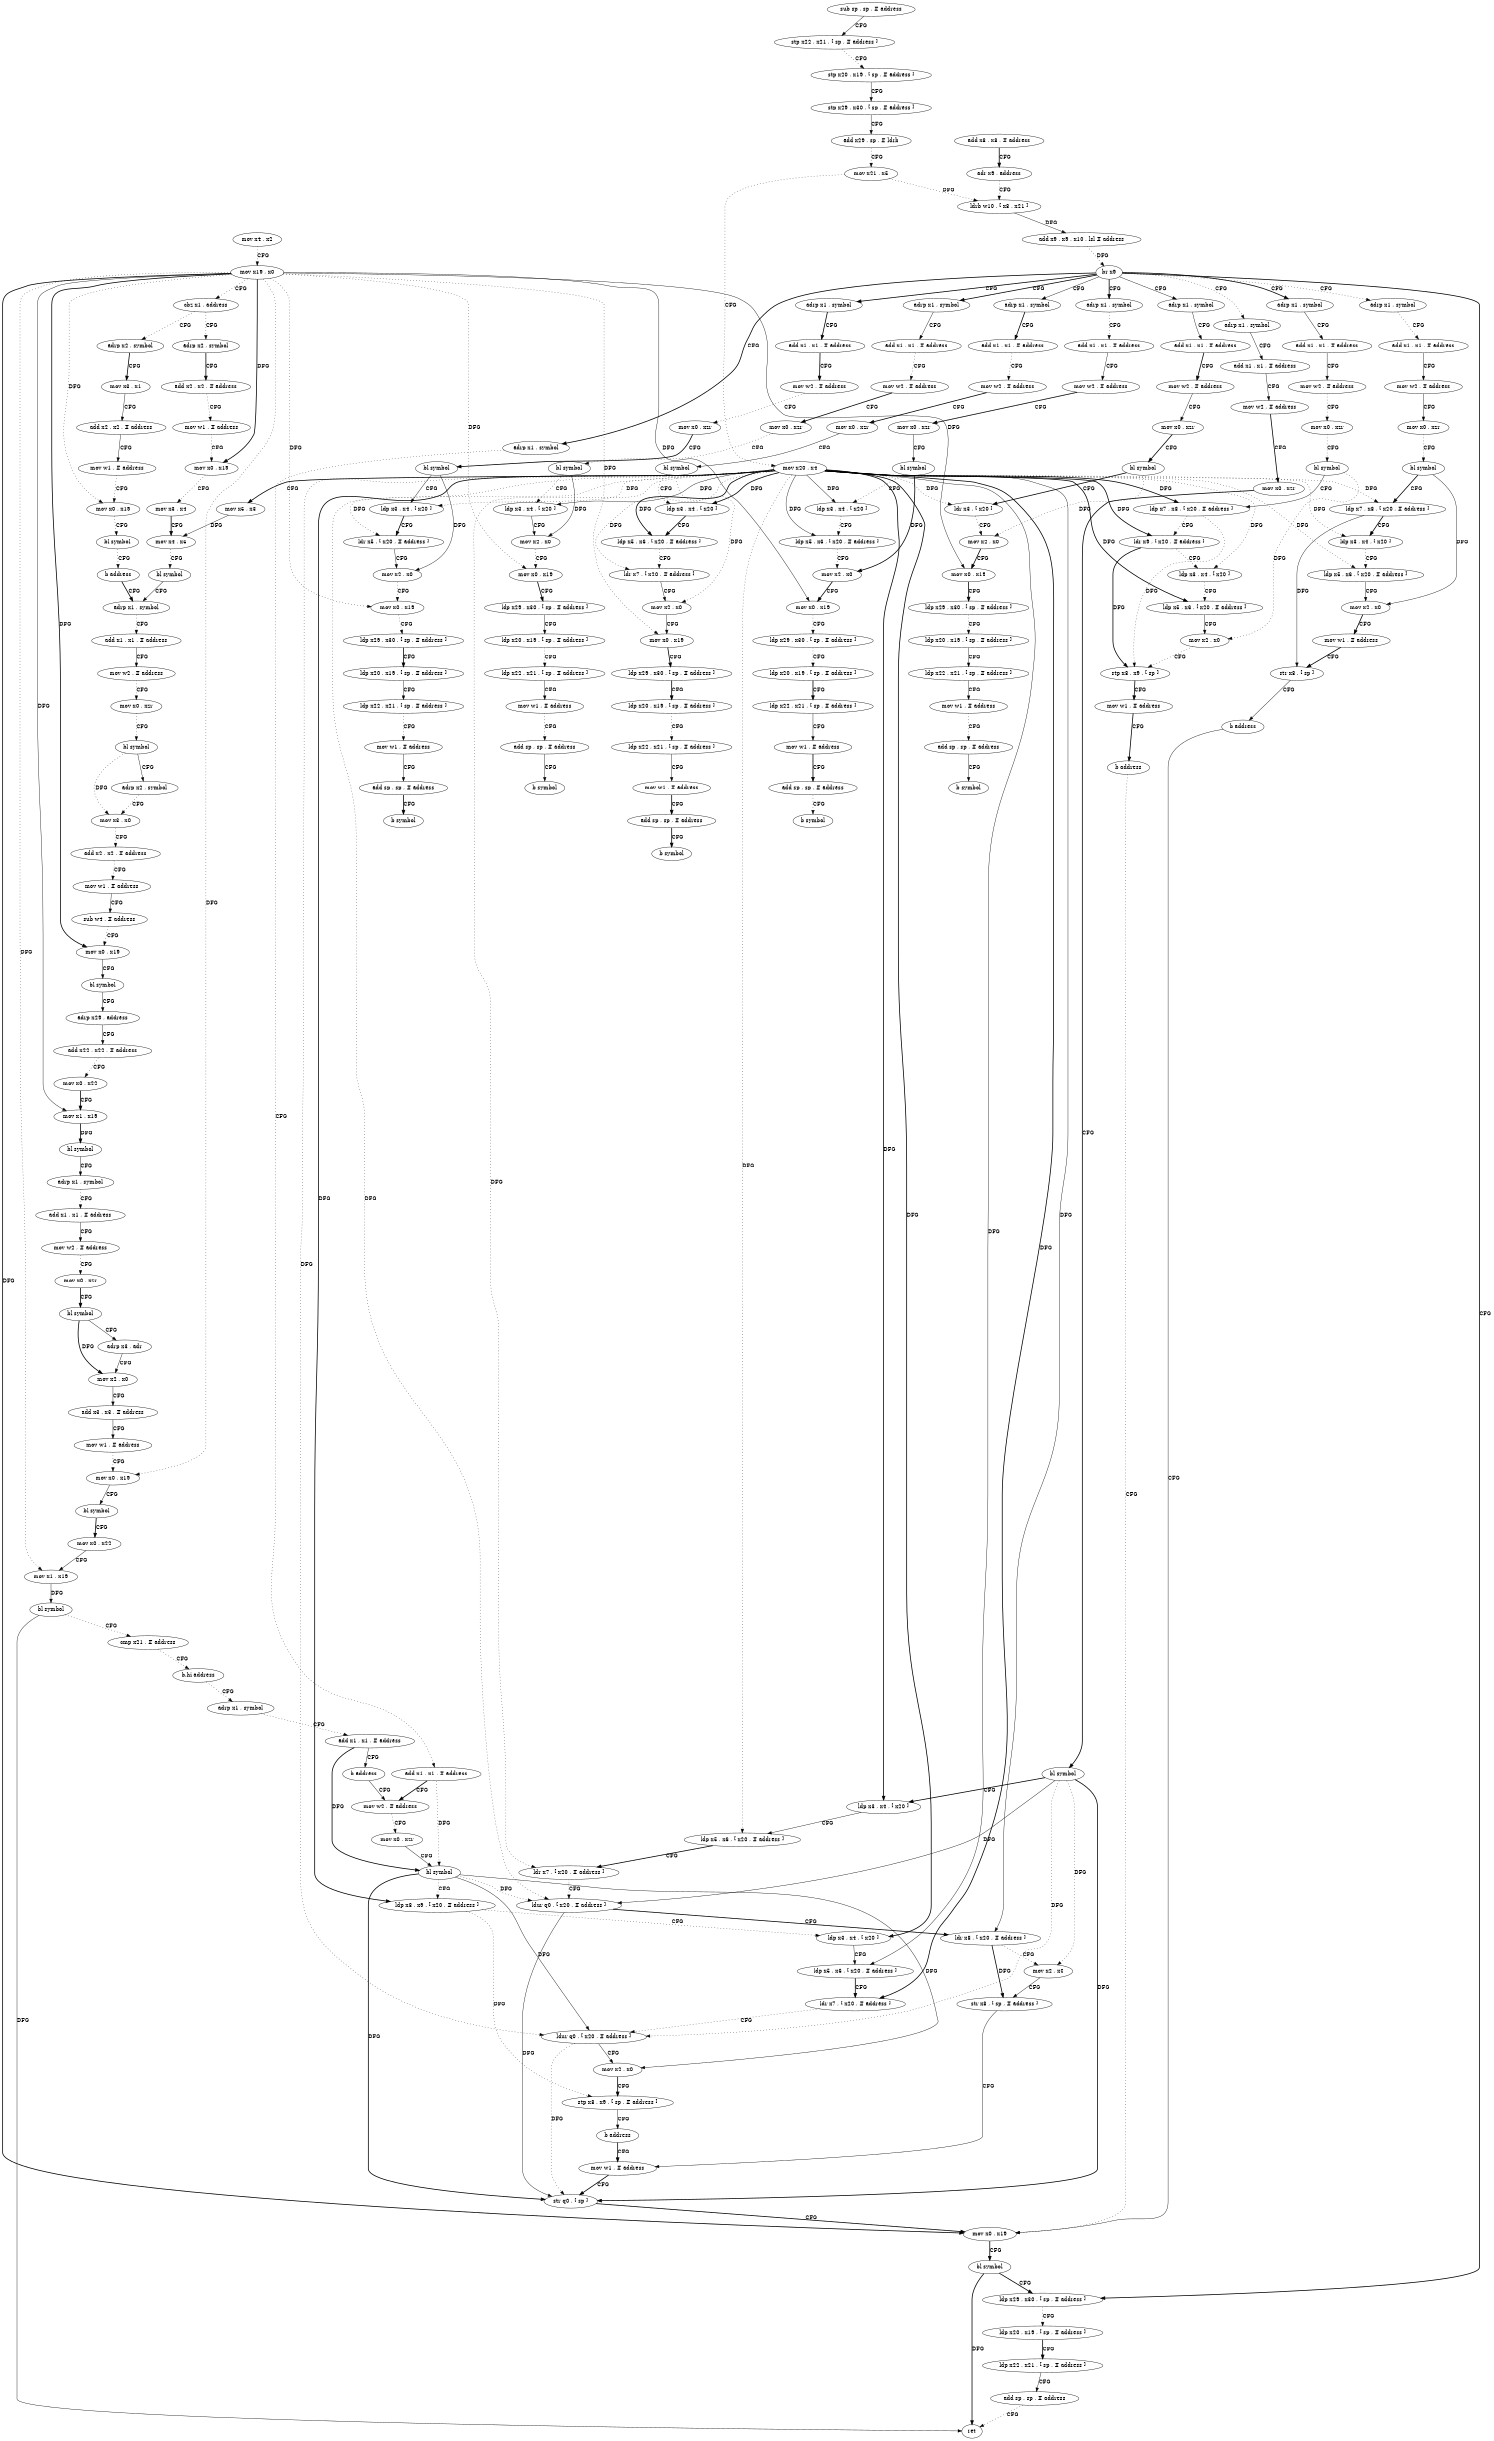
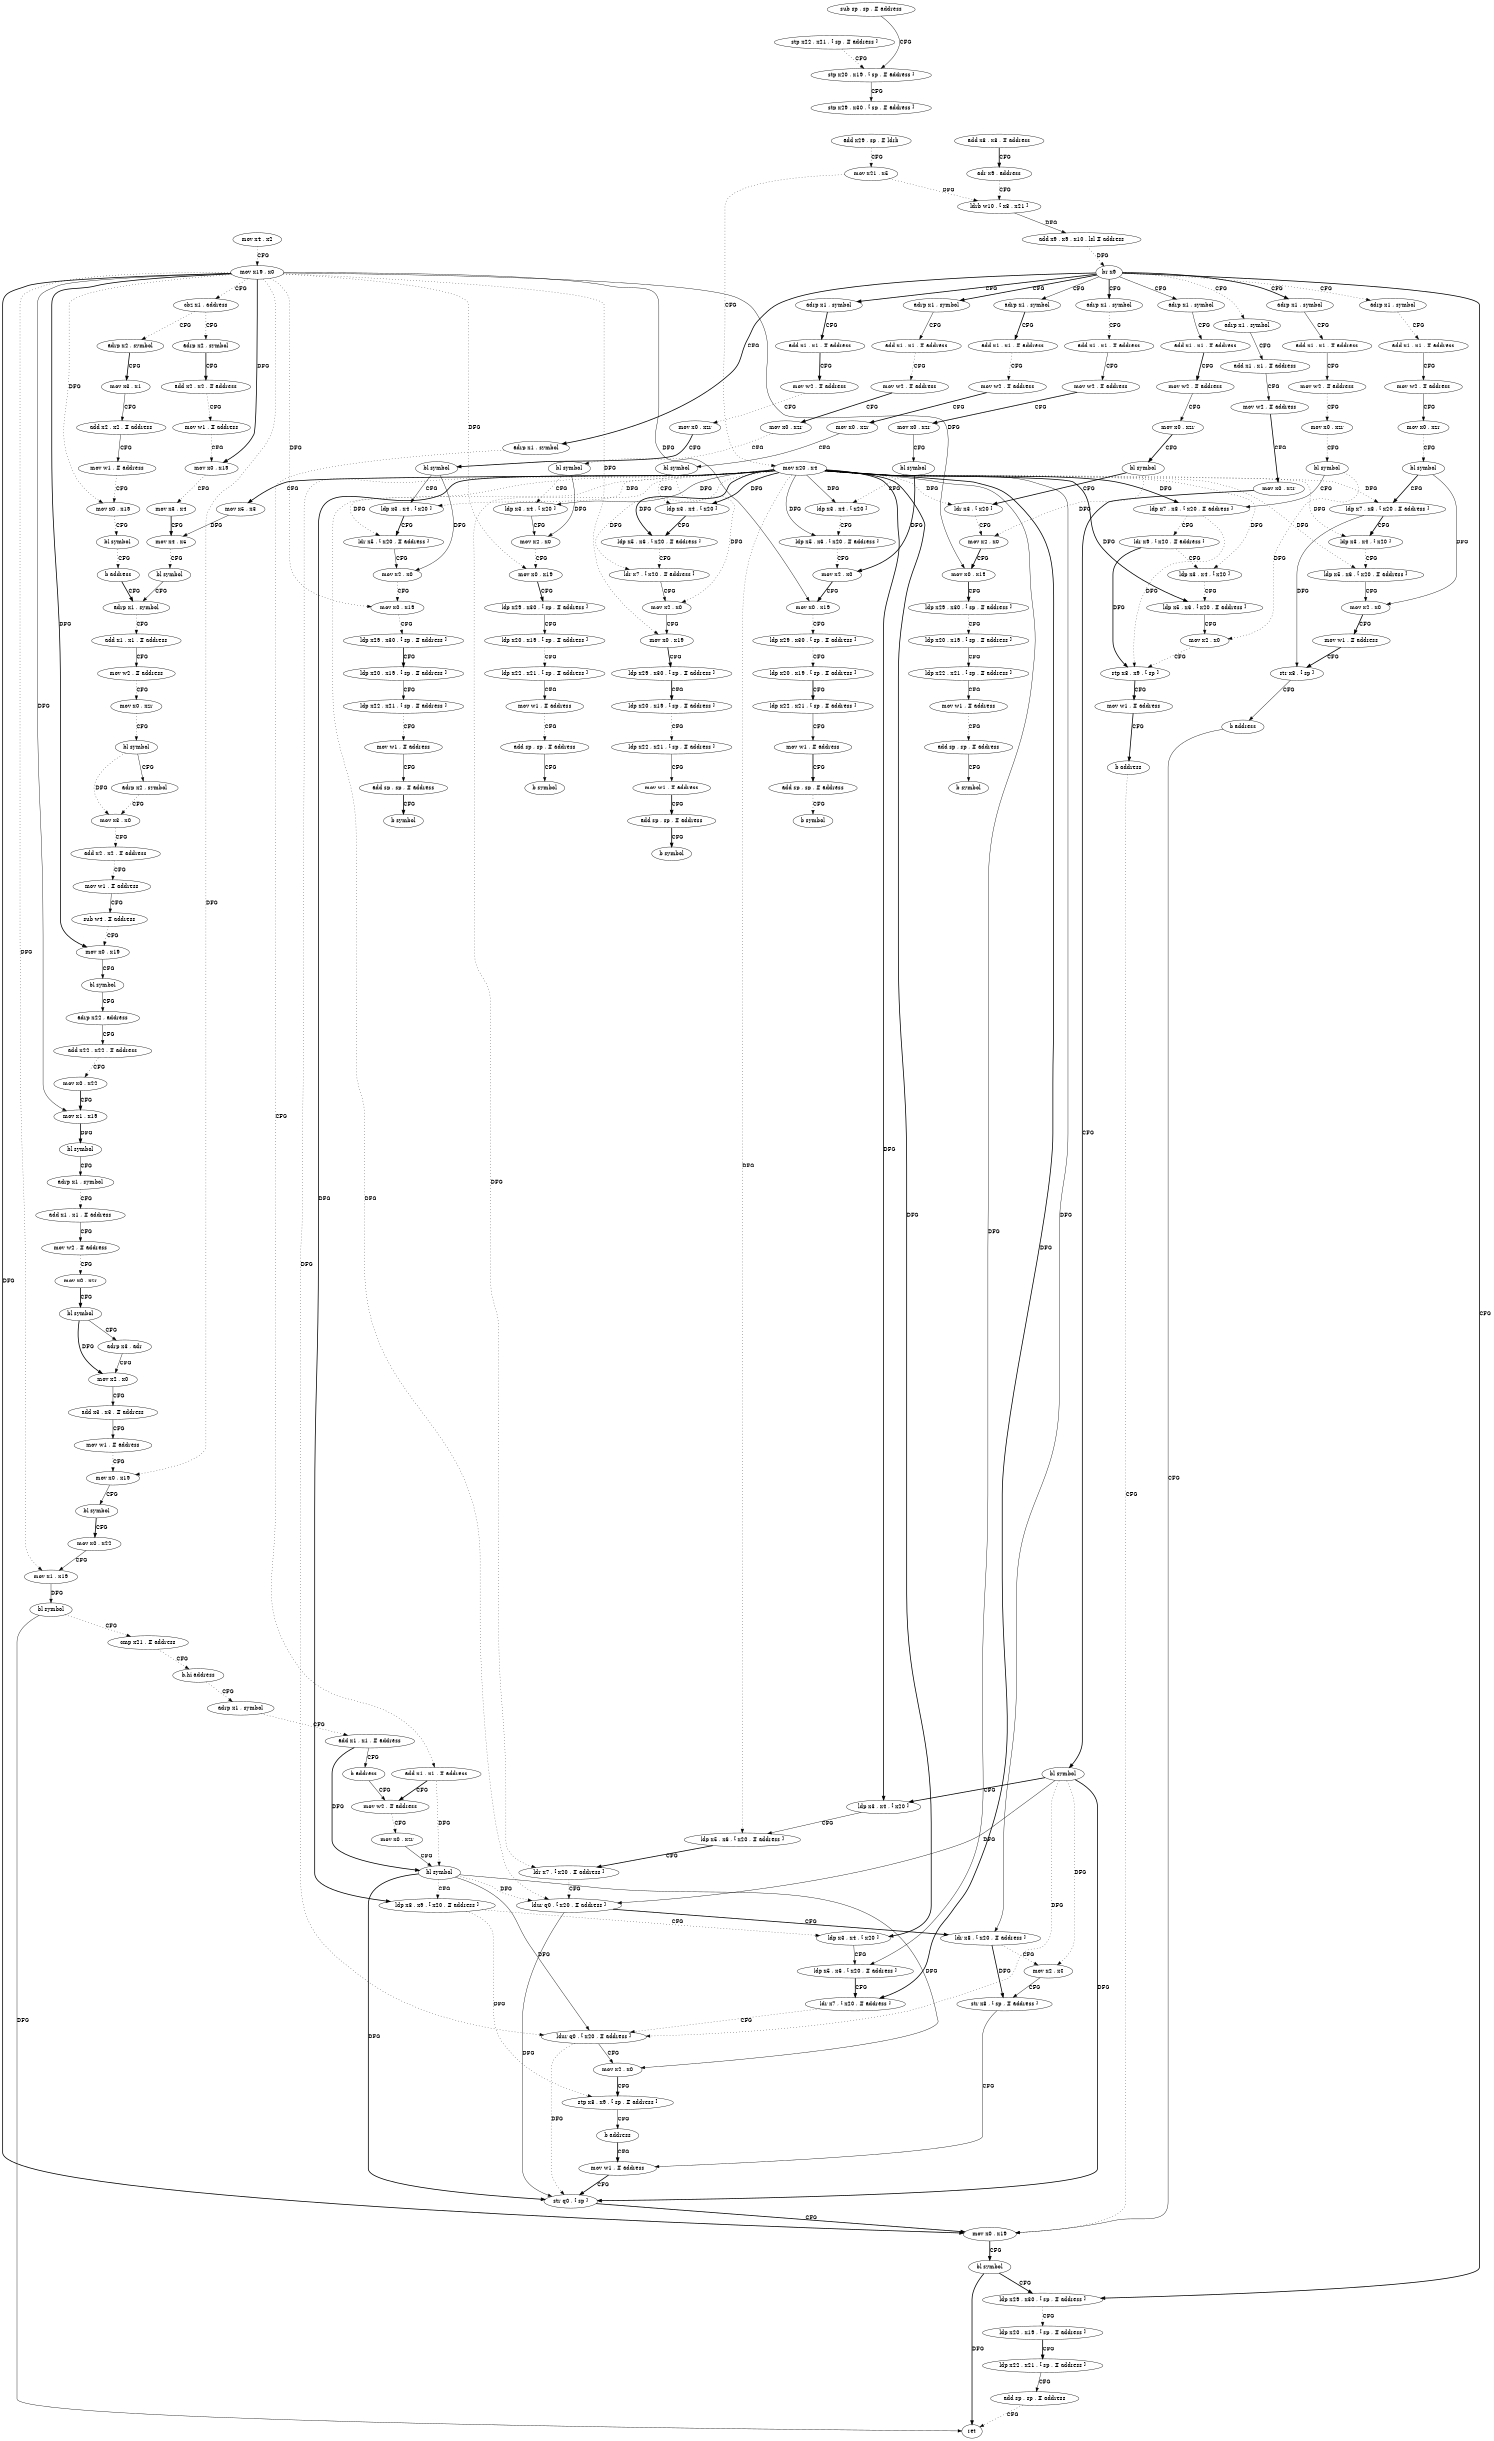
(854, 25) -> (900, 40)
(871, 123) -> none
(999, 477) -> none
(103, 1018) -> (103, 1018)
